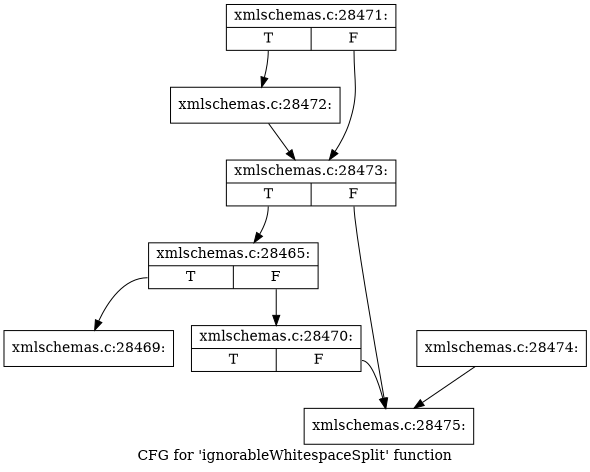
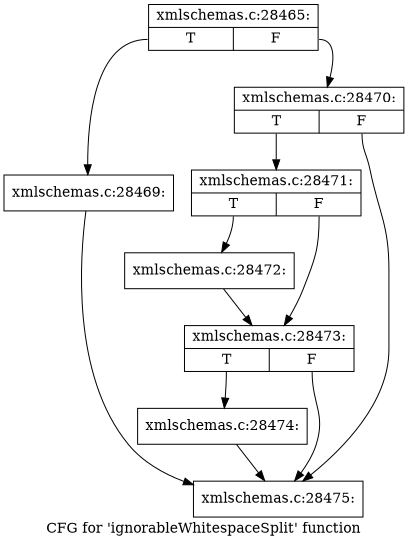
none -> (276, 147)
(266, 221) -> (226, 385)
none -> (92, 365)
